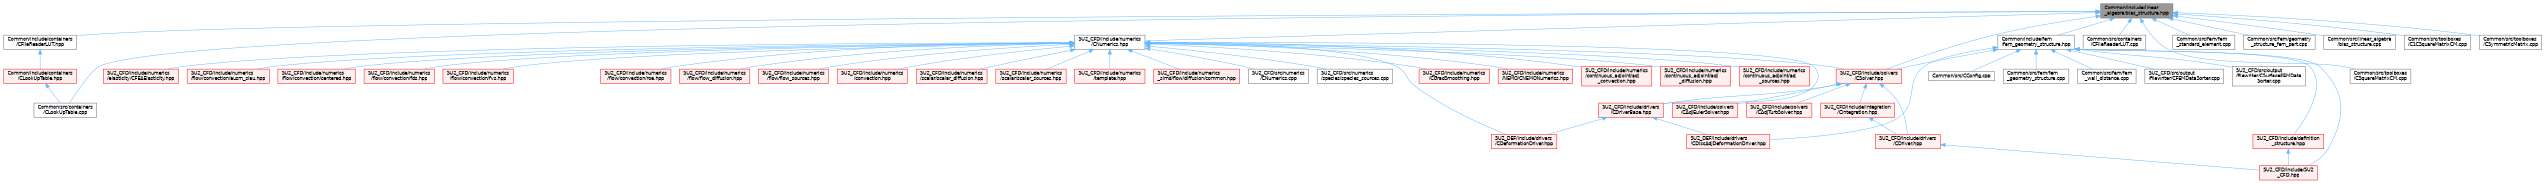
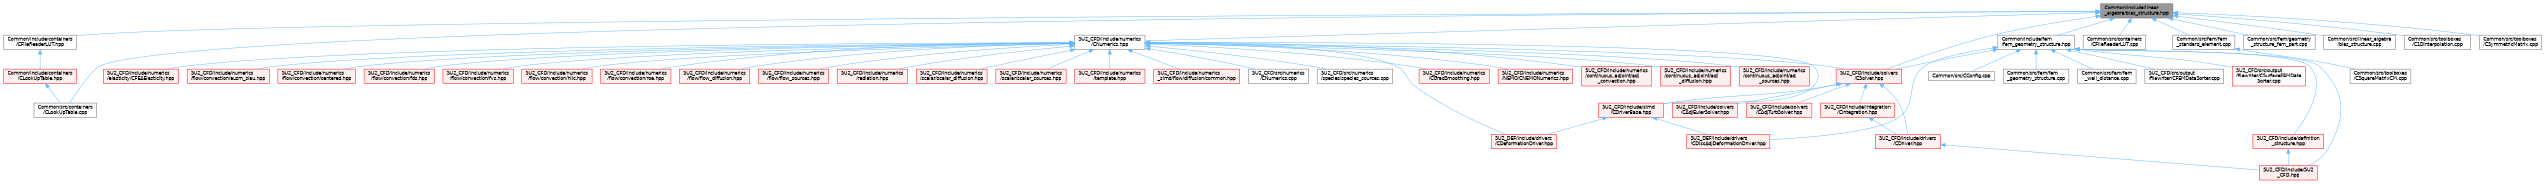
(2437, 42) -> (2437, 42)
(2243, 62) -> (2315, 61)
none -> (557, 76)
(872, 76) -> (872, 76)
(2269, 76) -> (2269, 76)
(1631, 110) -> (1631, 110)
